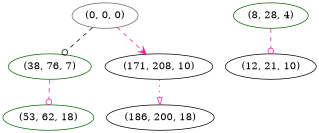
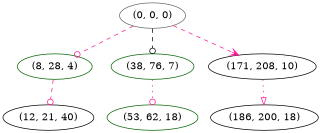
none -> (107, 40)
(271, 67) -> (48, 118)
(49, 89) -> (153, 89)
